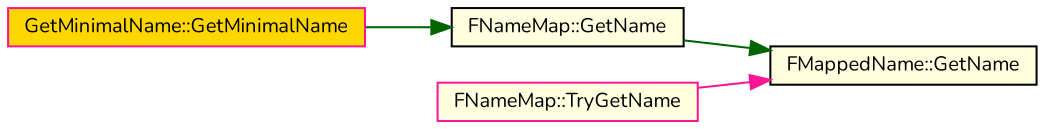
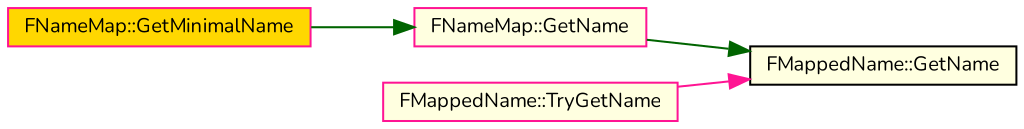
(187, 27) -> (159, 27)
(568, 27) -> (530, 27)
(568, 102) -> (530, 102)
